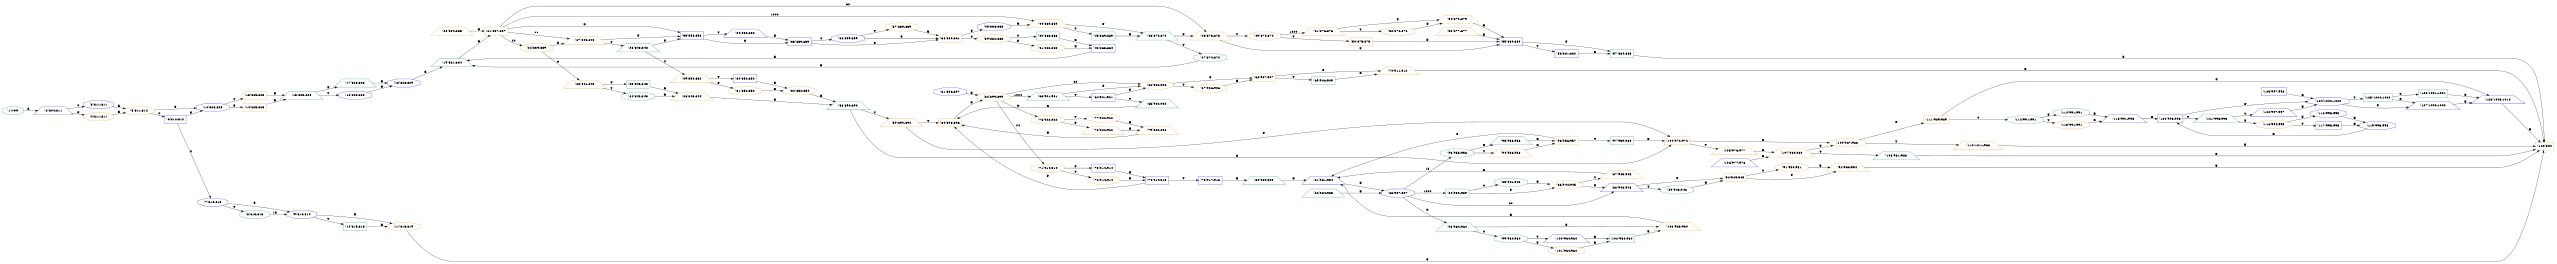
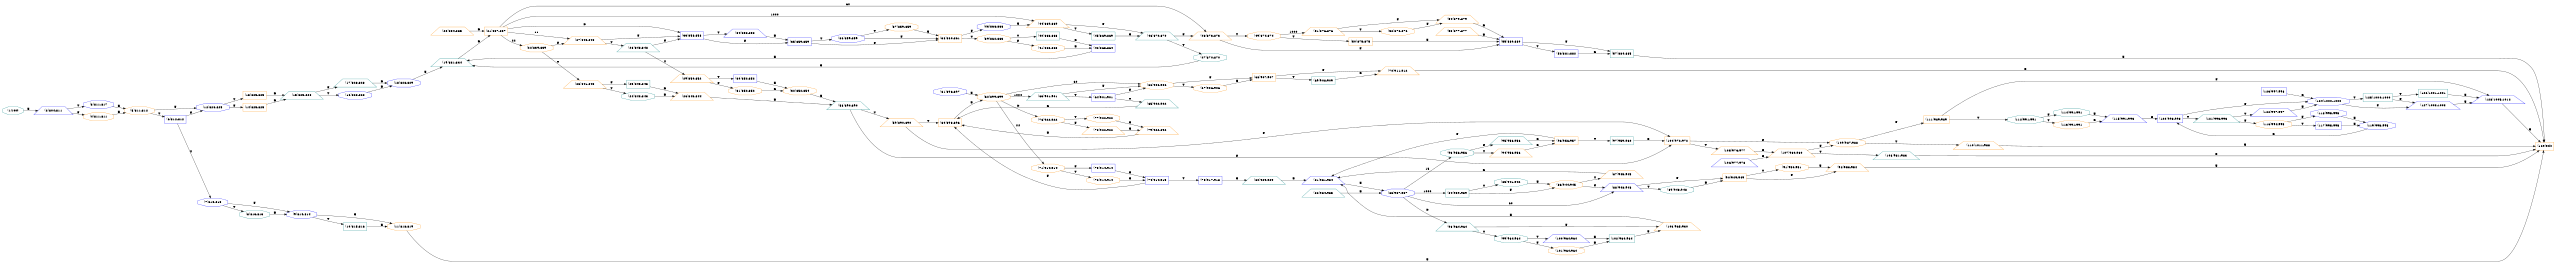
(99, 105) -> (99, 105)
(275, 213) -> (275, 213)
